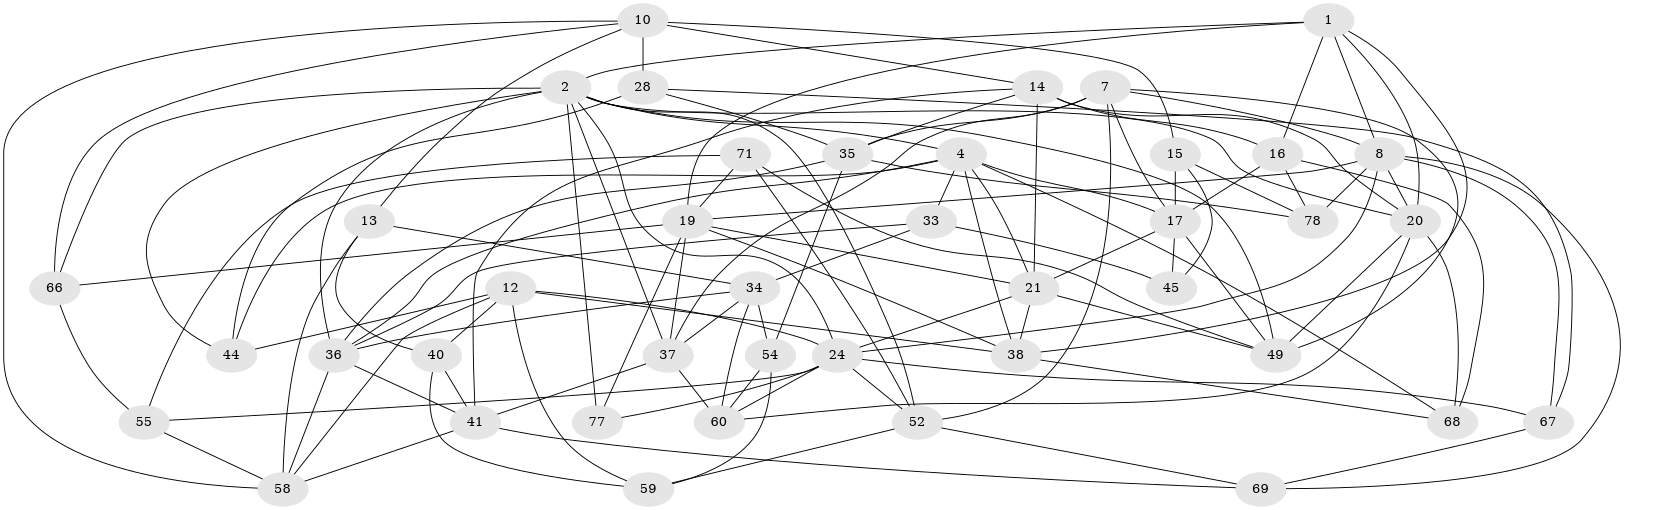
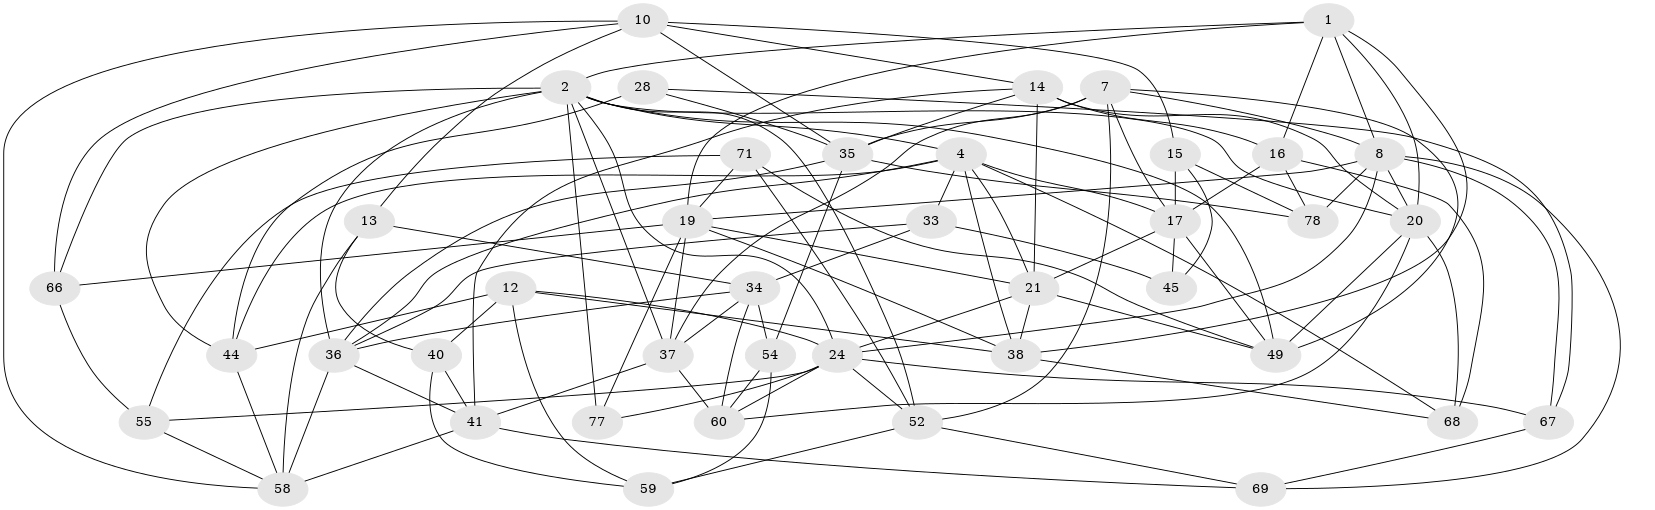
(643, 54) -> (741, 85)
(378, 369) -> (257, 422)
